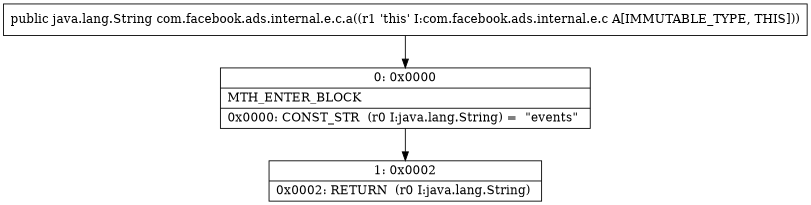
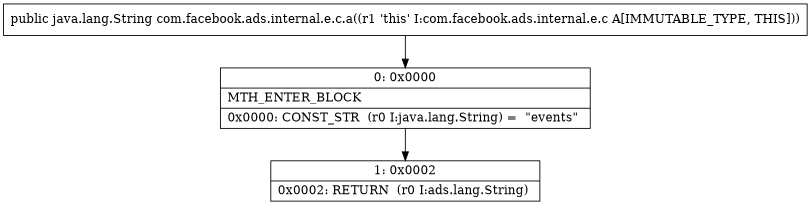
(405, 191) -> (405, 191)
